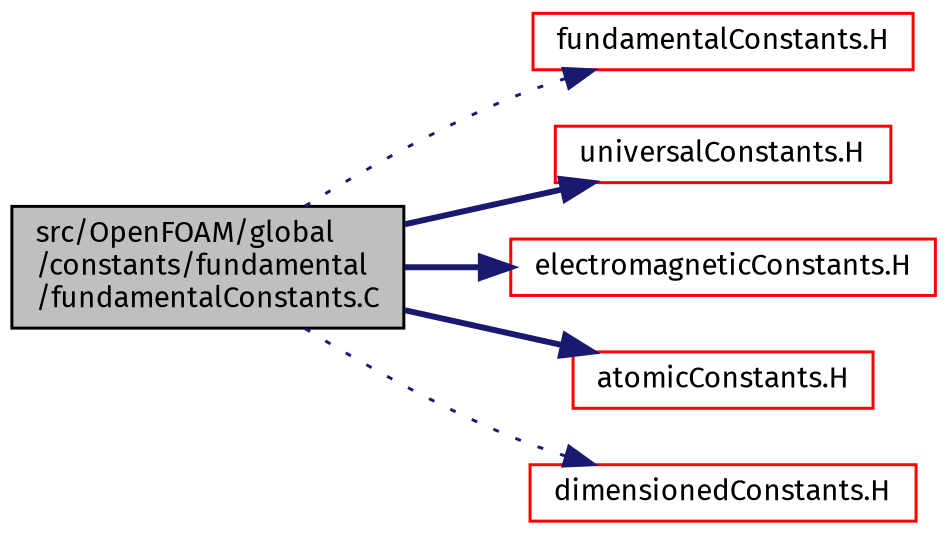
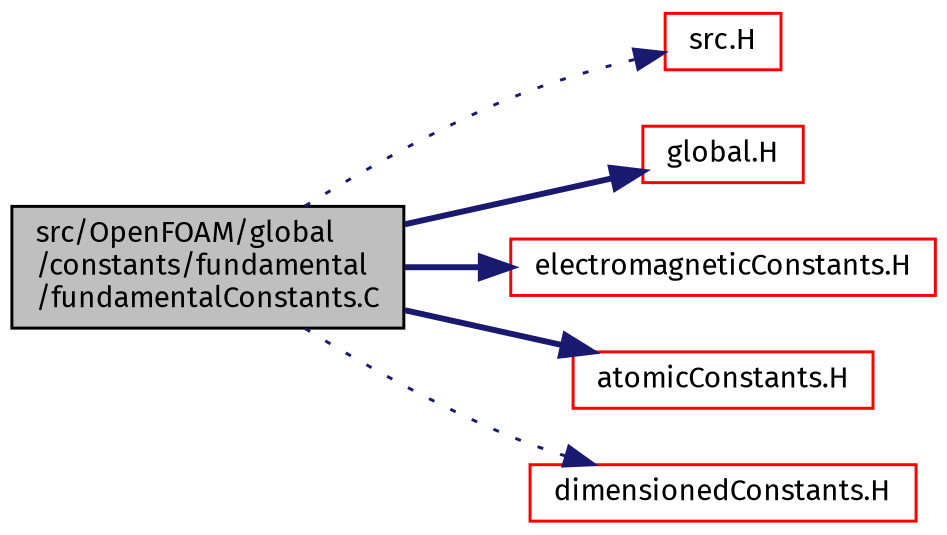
(723, 42) -> (723, 42)
(723, 154) -> (723, 154)
